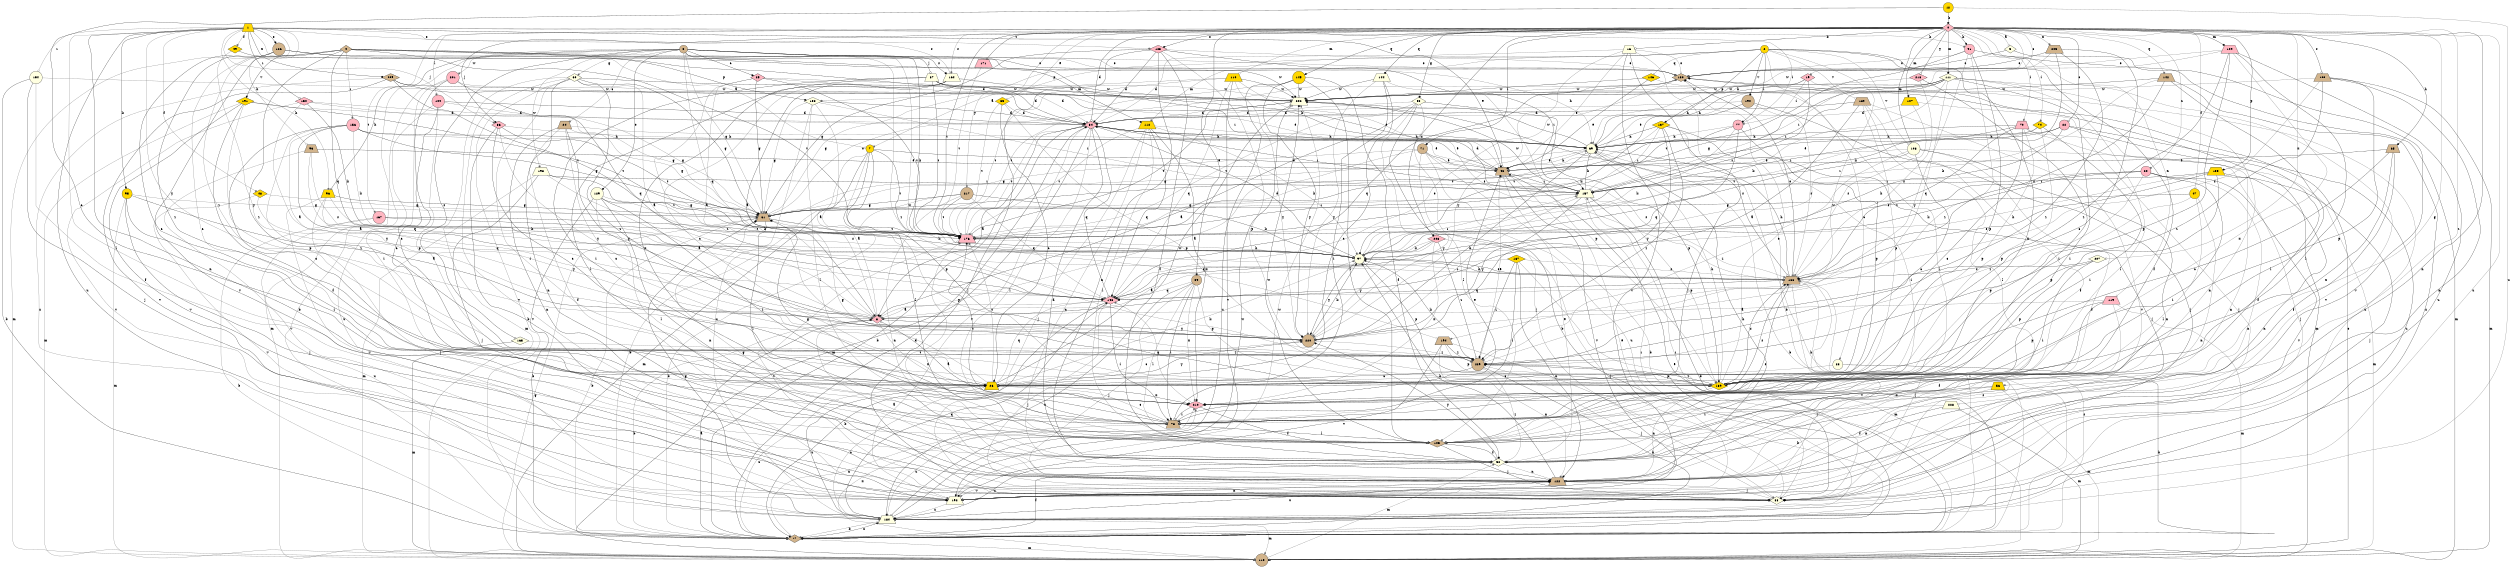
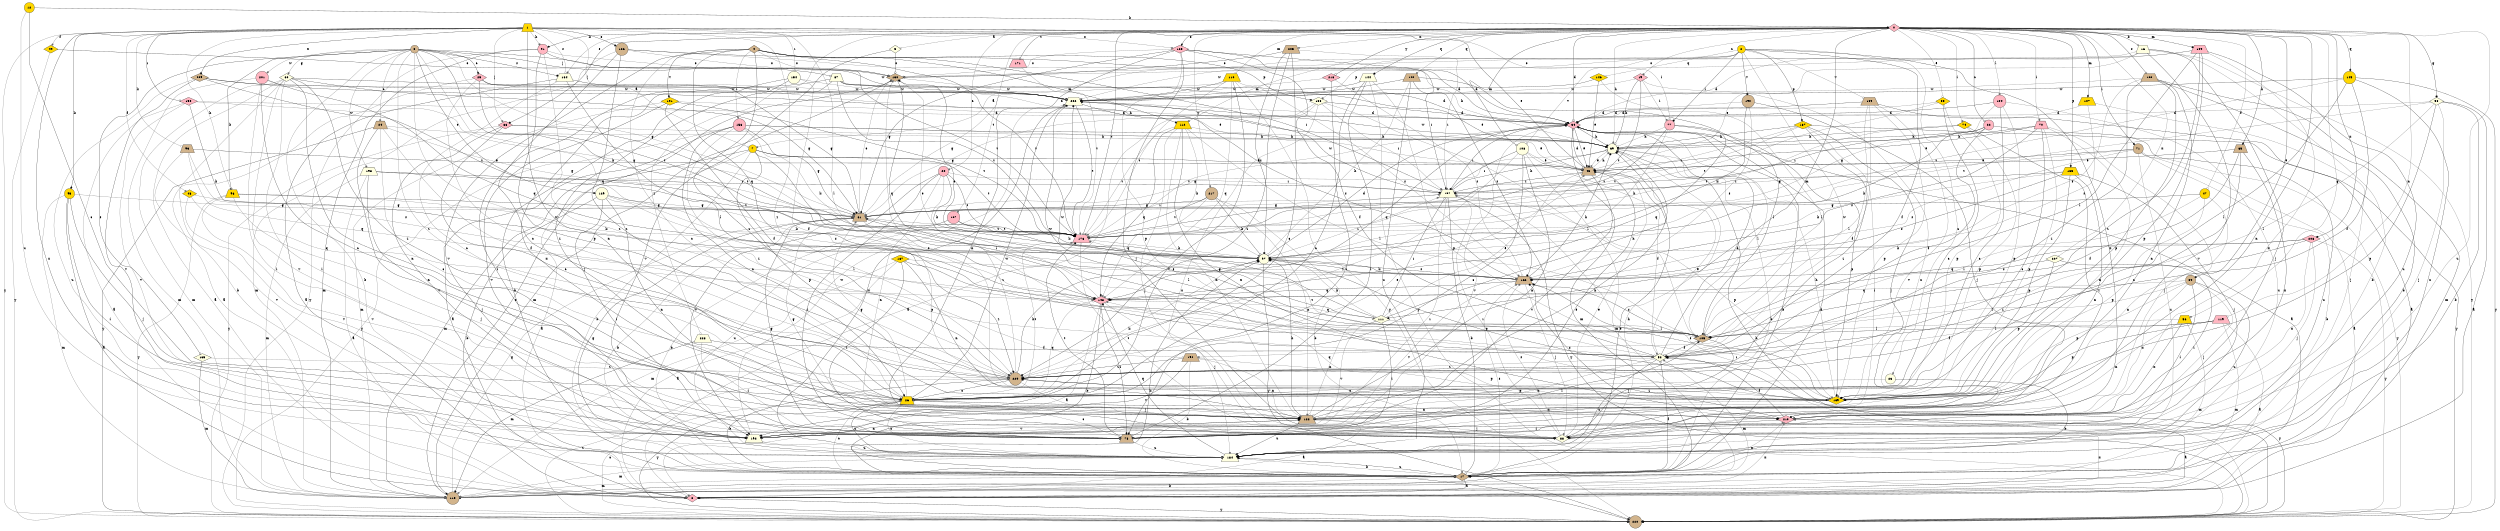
(1876, 256) -> (1850, 202)
(1601, 289) -> (1235, 304)
(852, 367) -> none
none -> (2219, 443)
